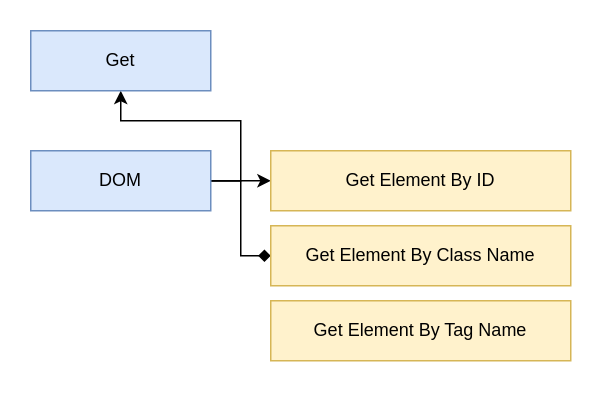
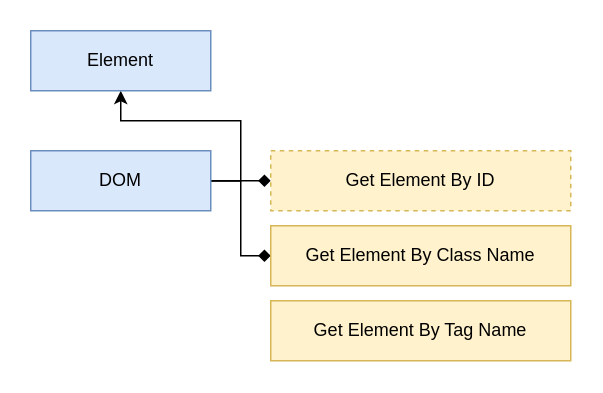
(121, 61) -> (121, 61)
(259, 181) -> (258, 181)
(421, 181) -> (421, 181)
